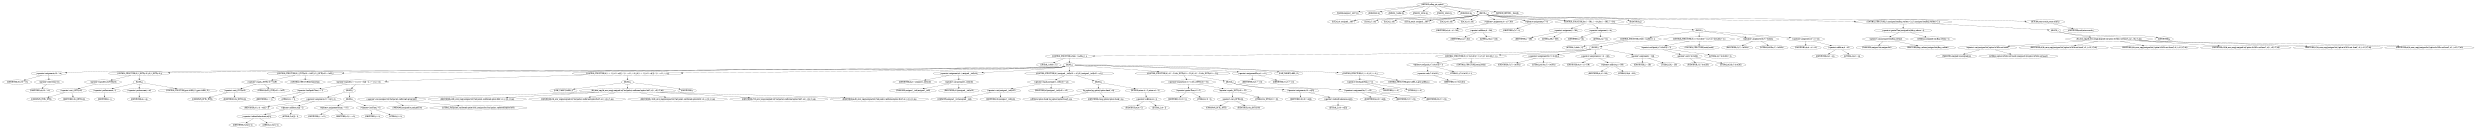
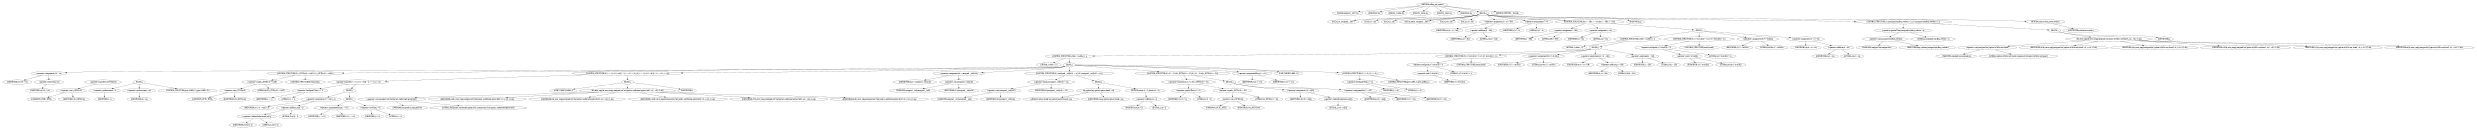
none -> (1490, 26)
none -> (1537, 30)
(139, 73) -> none
